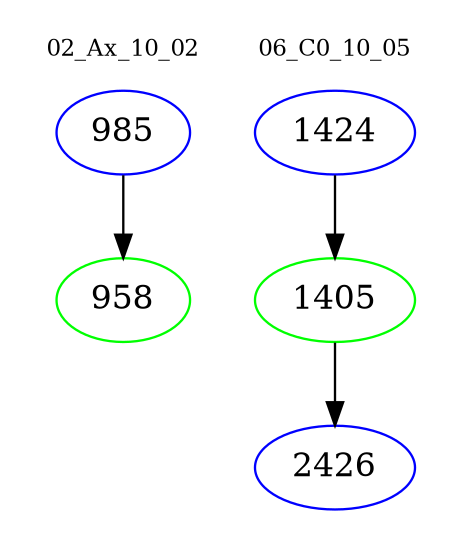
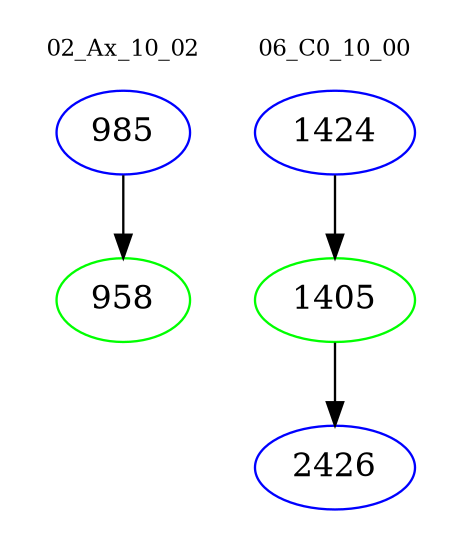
(335, 50) -> (335, 50)
